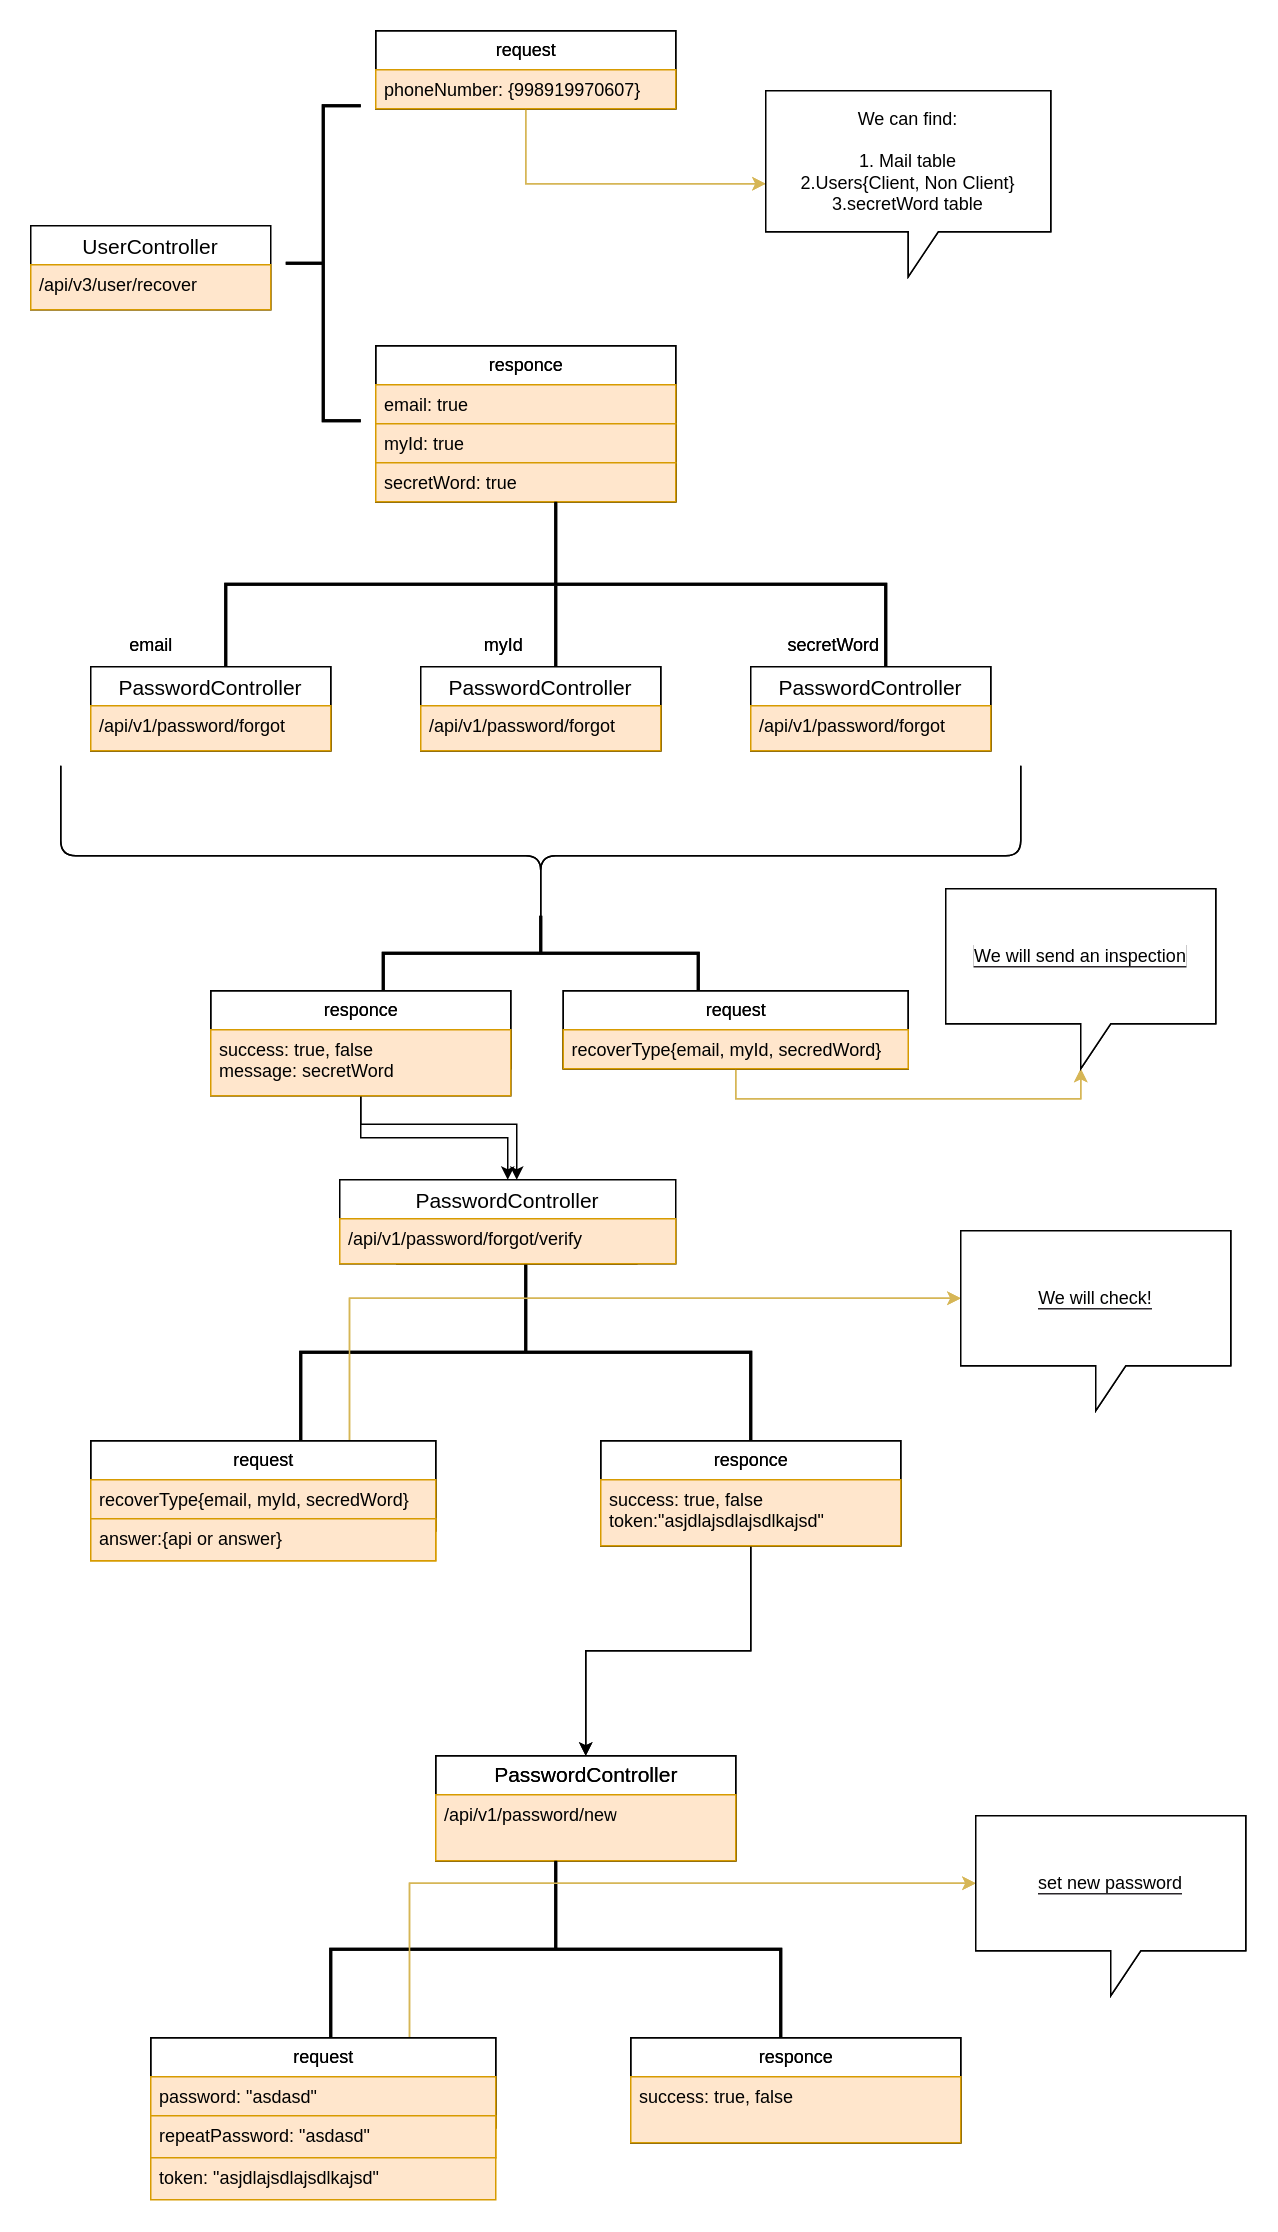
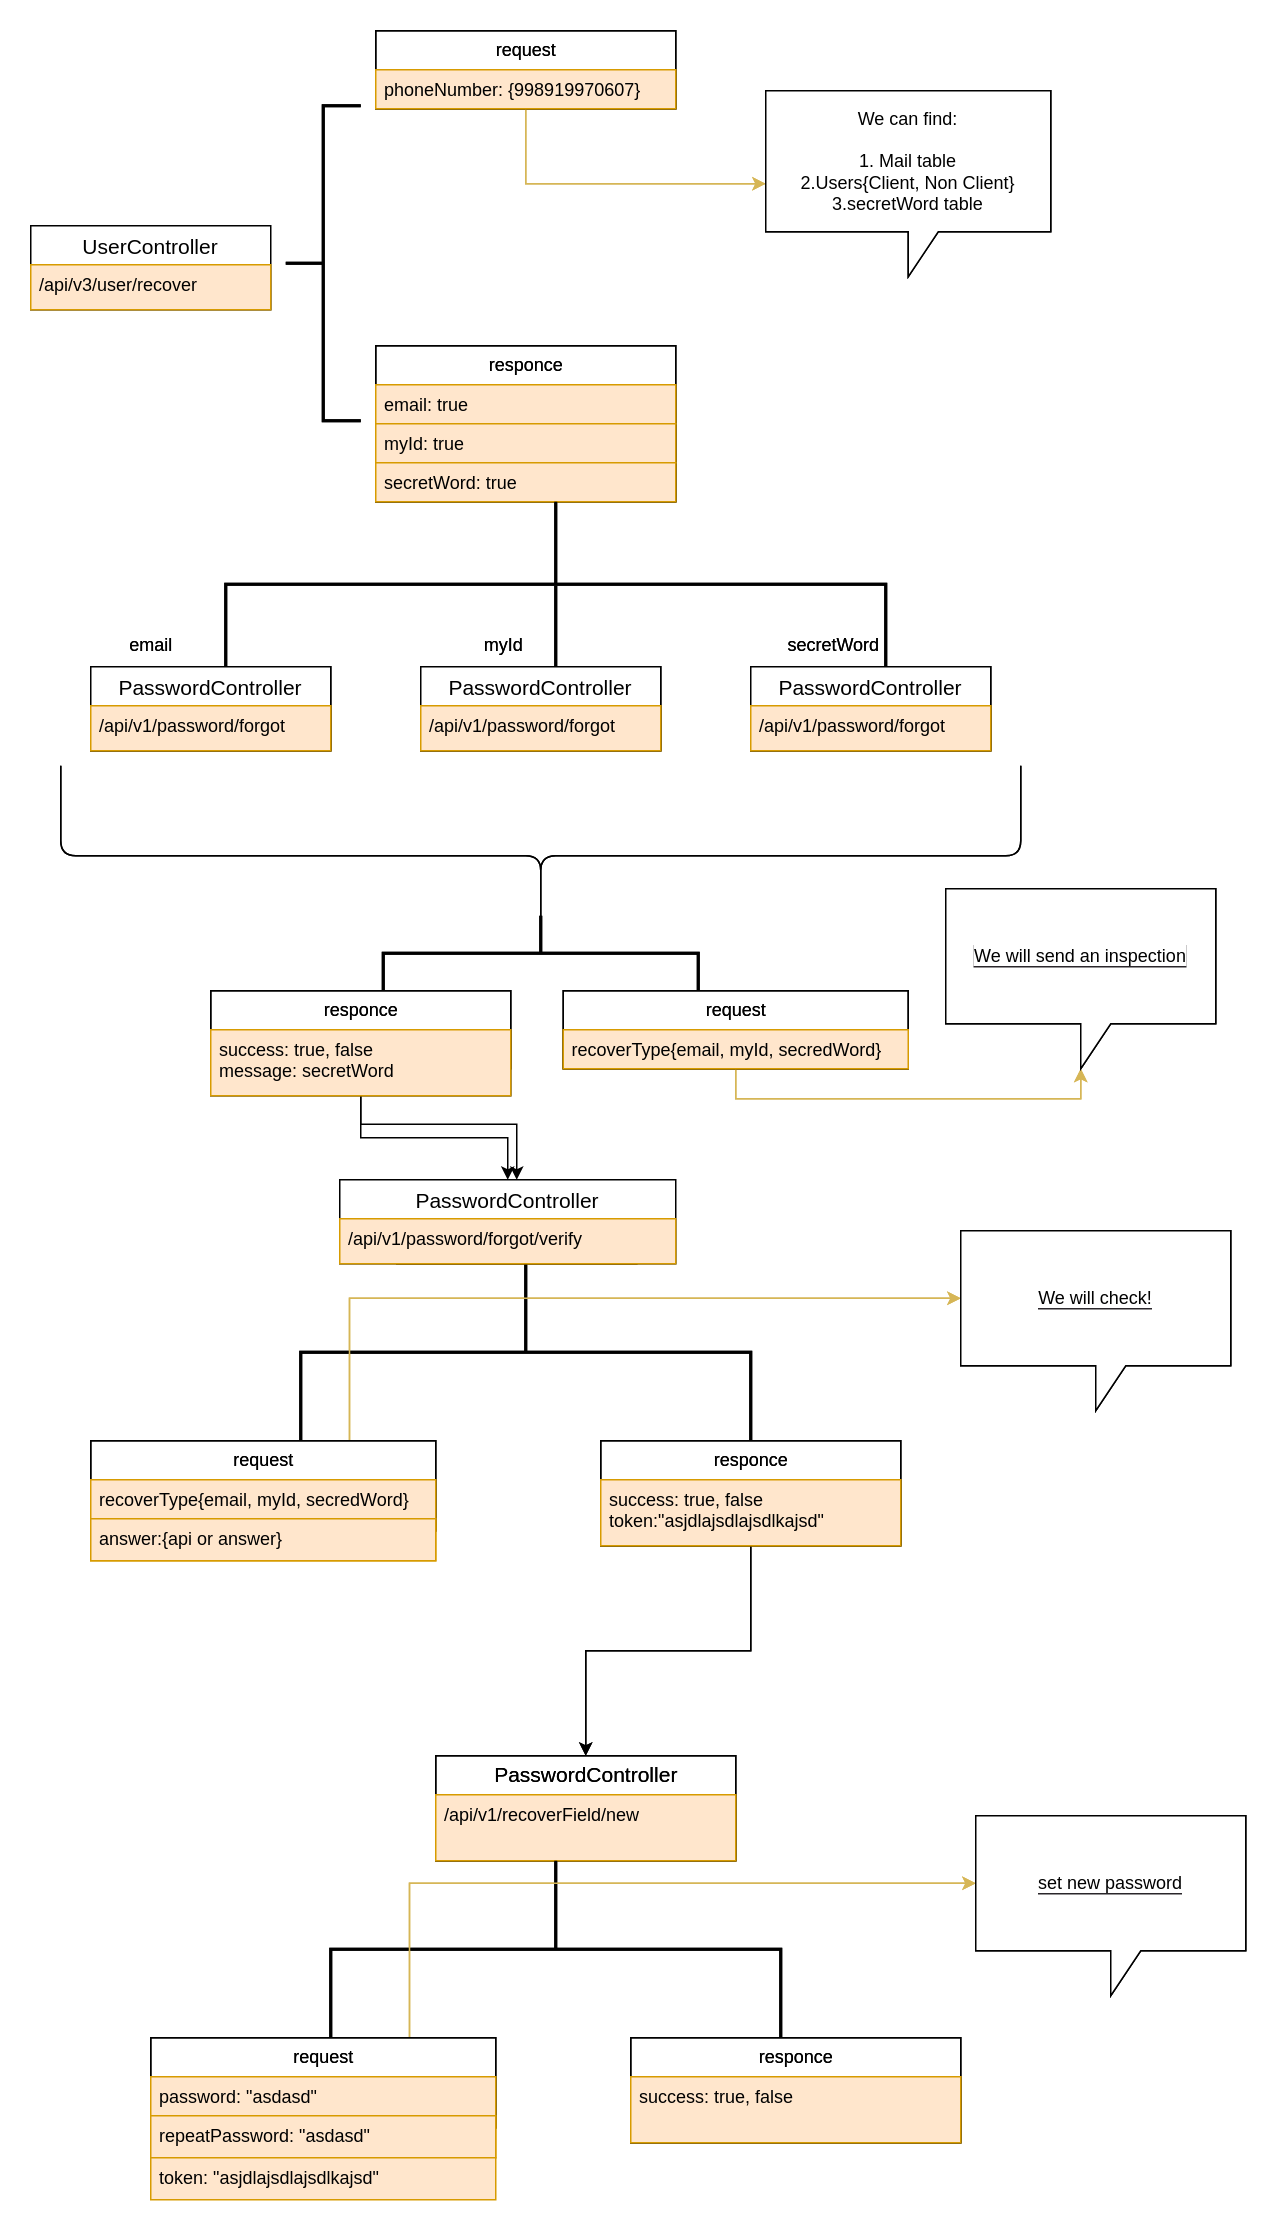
(543, 1816) -> (559, 1816)
